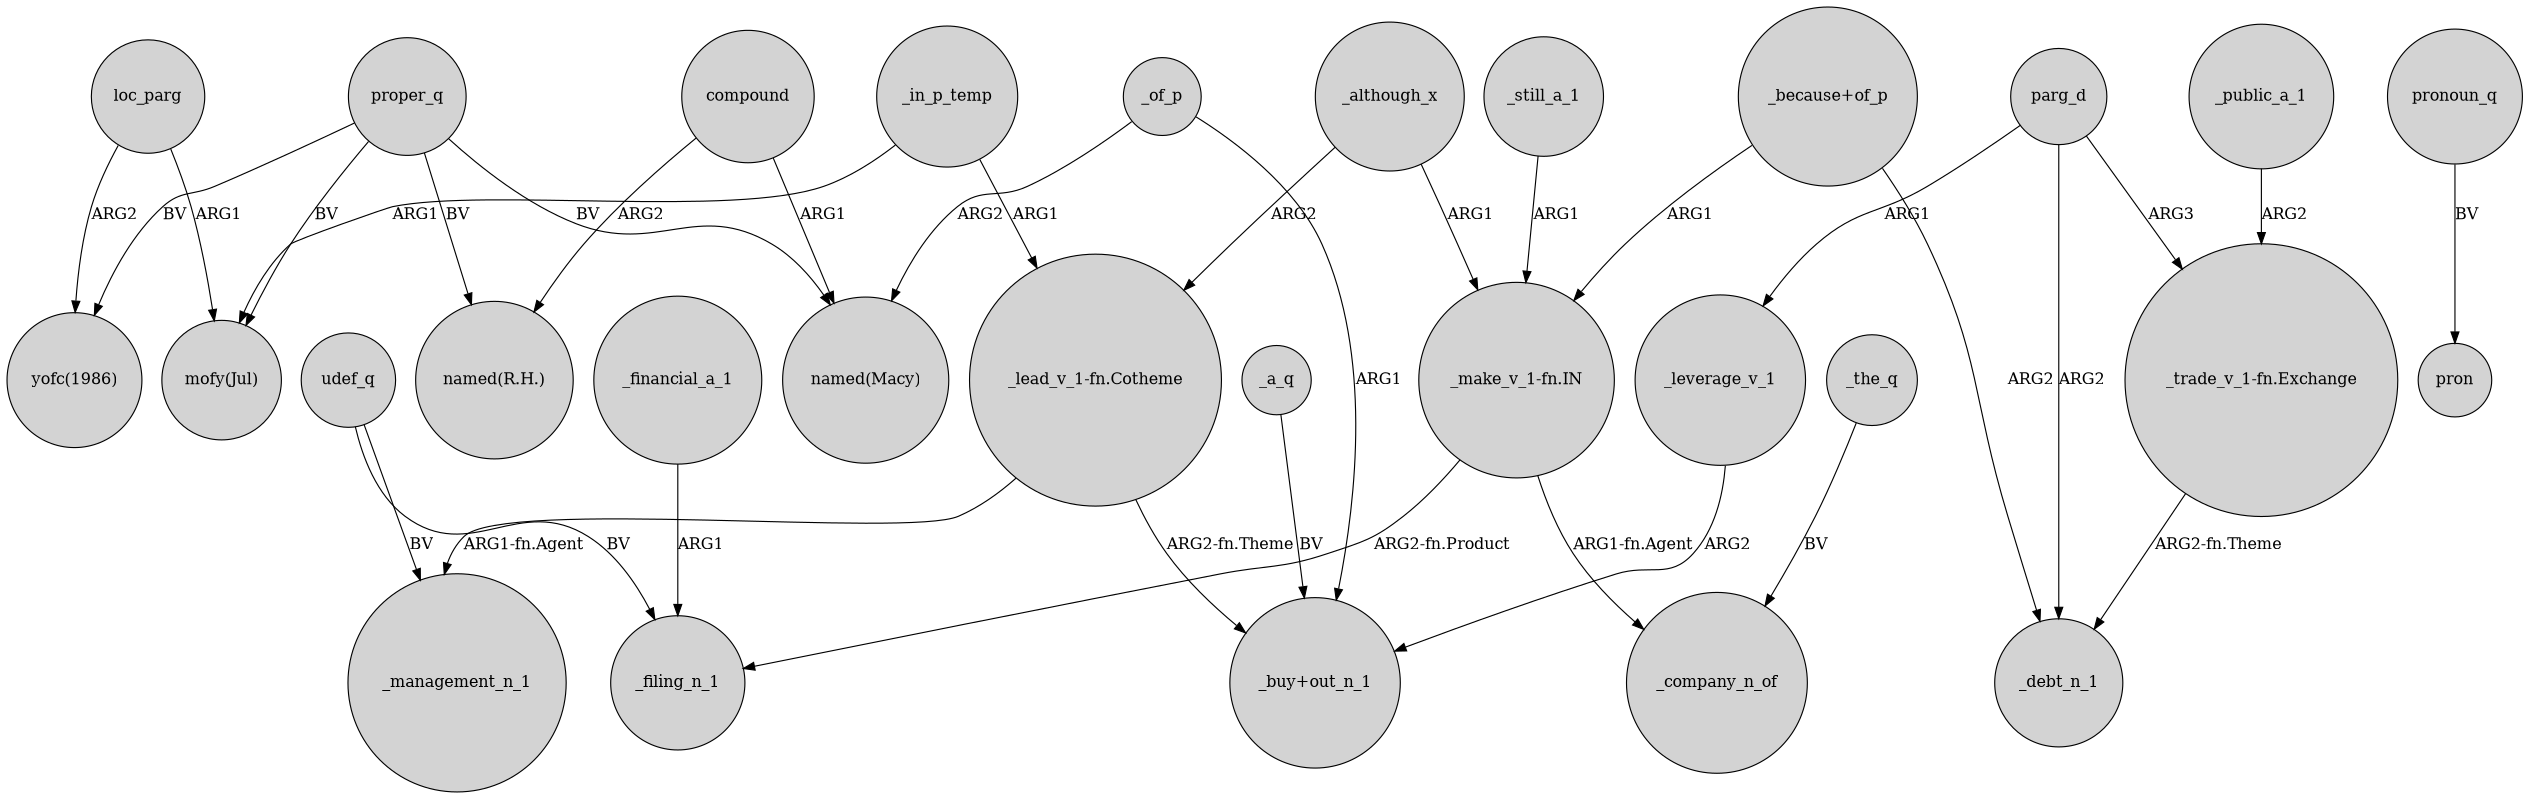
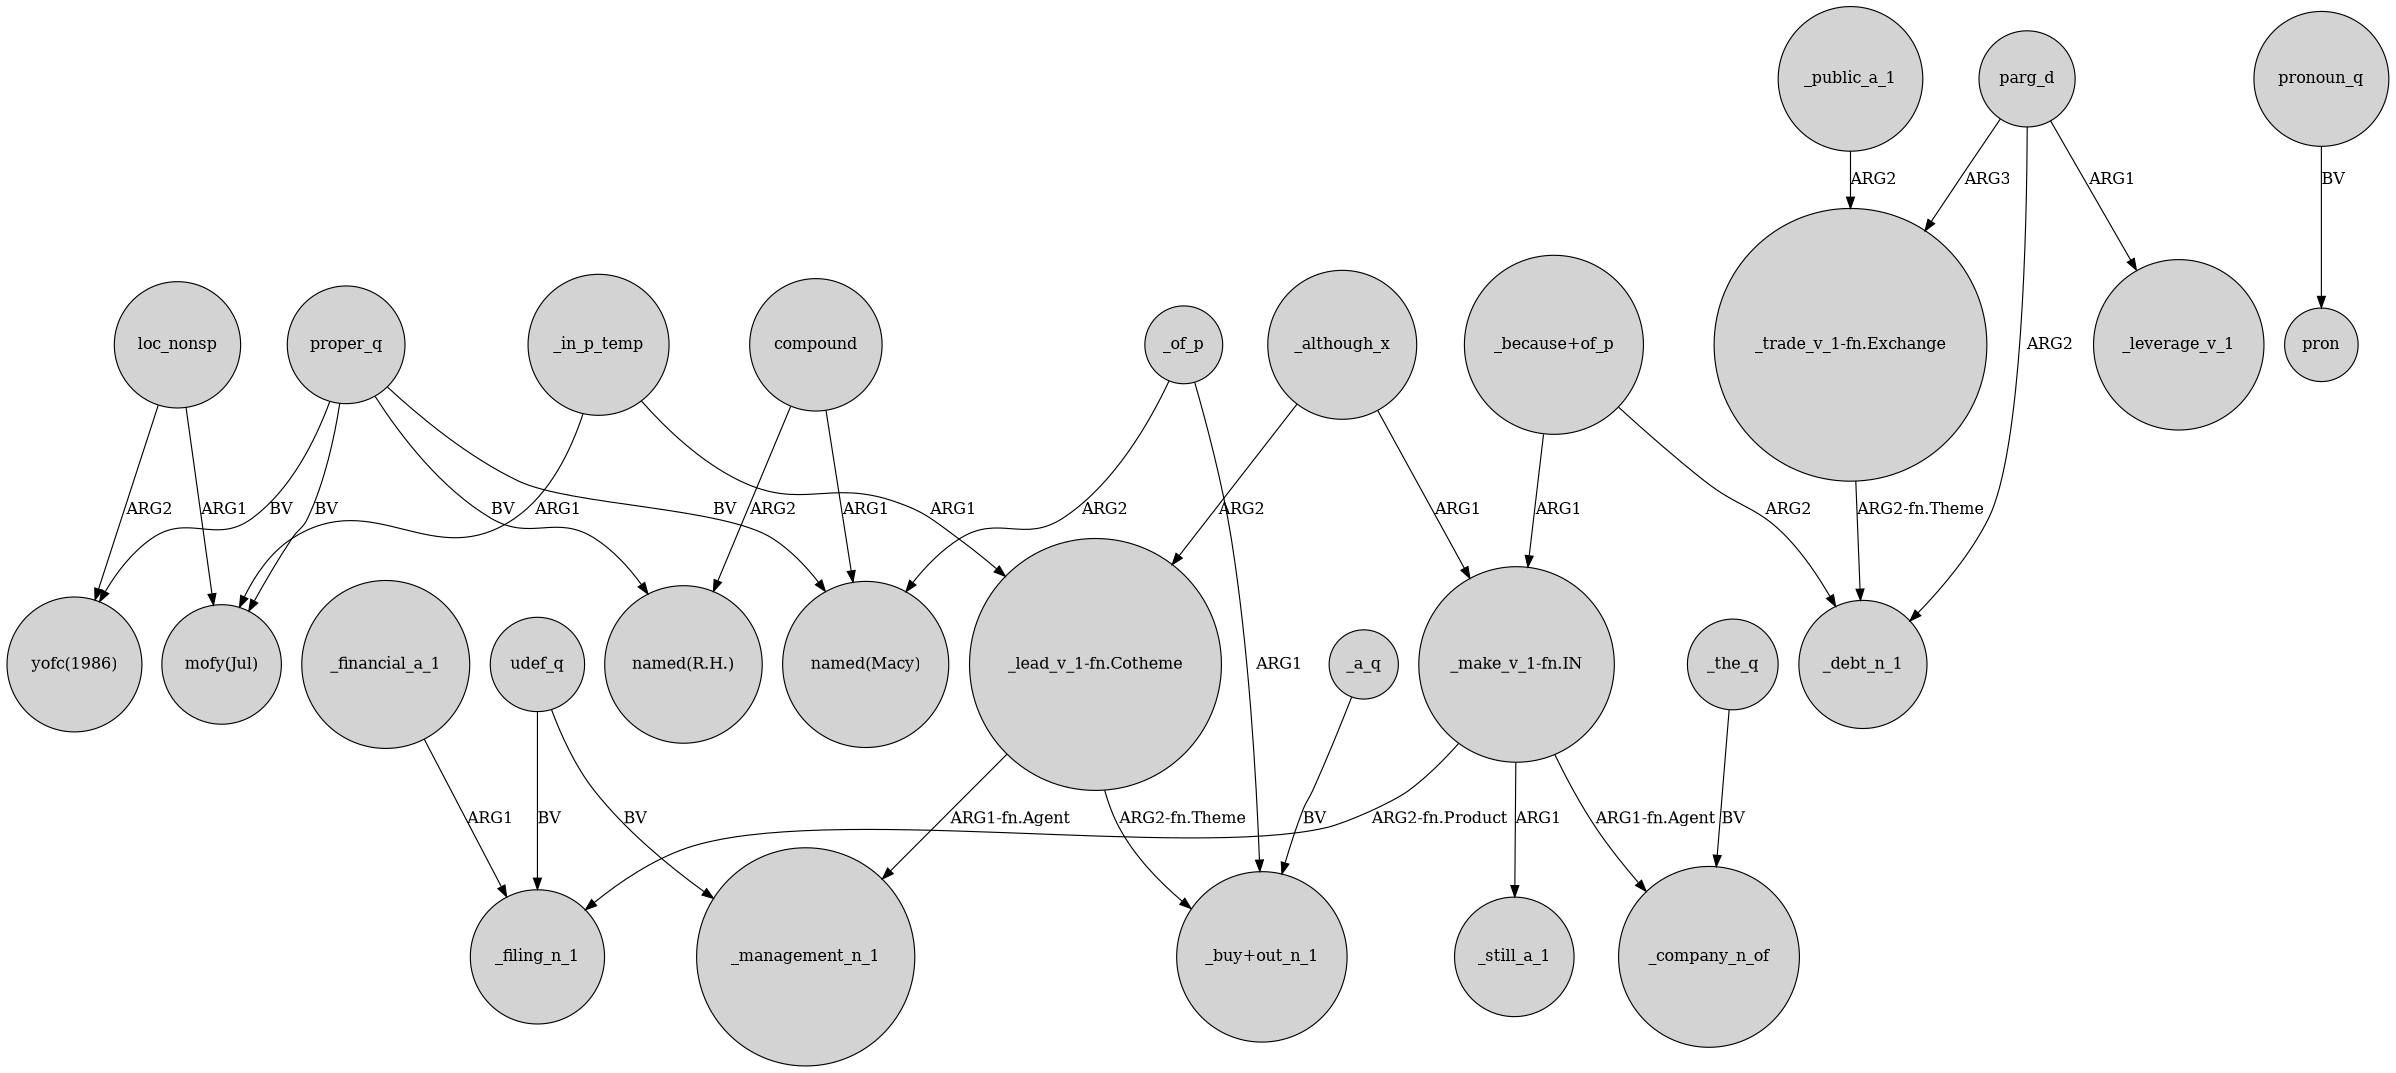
(148, 97) -> (177, 345)
(1533, 214) -> (1515, 824)
(1604, 578) -> none
